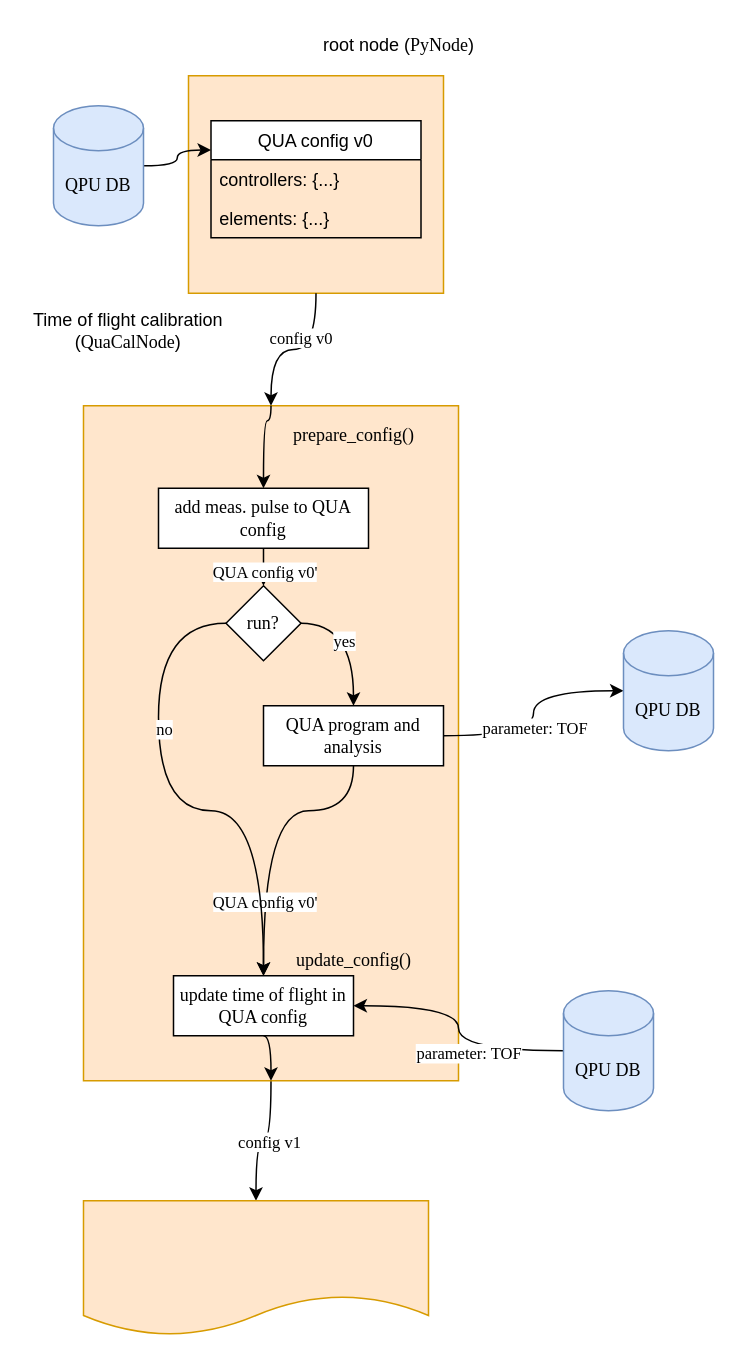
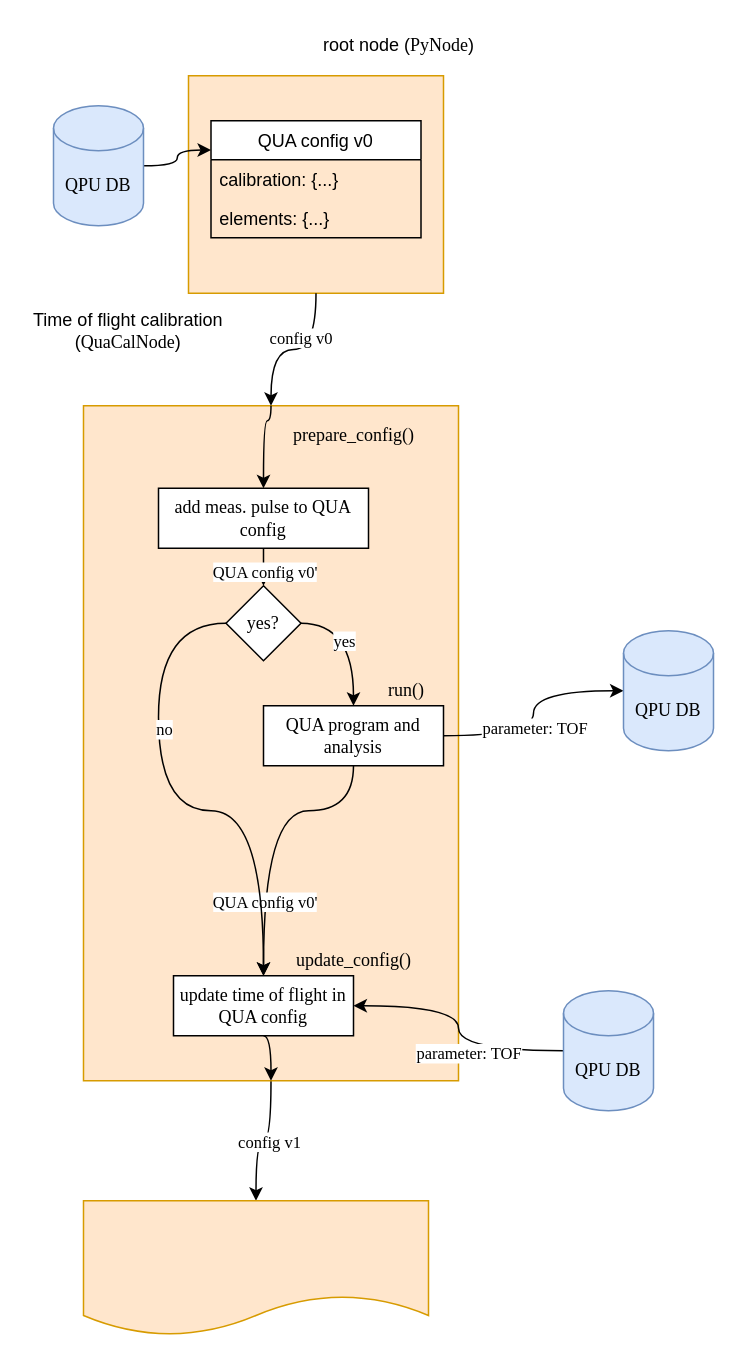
(293, 180) -> (291, 180)
(263, 623) -> (263, 623)
none -> (406, 691)
